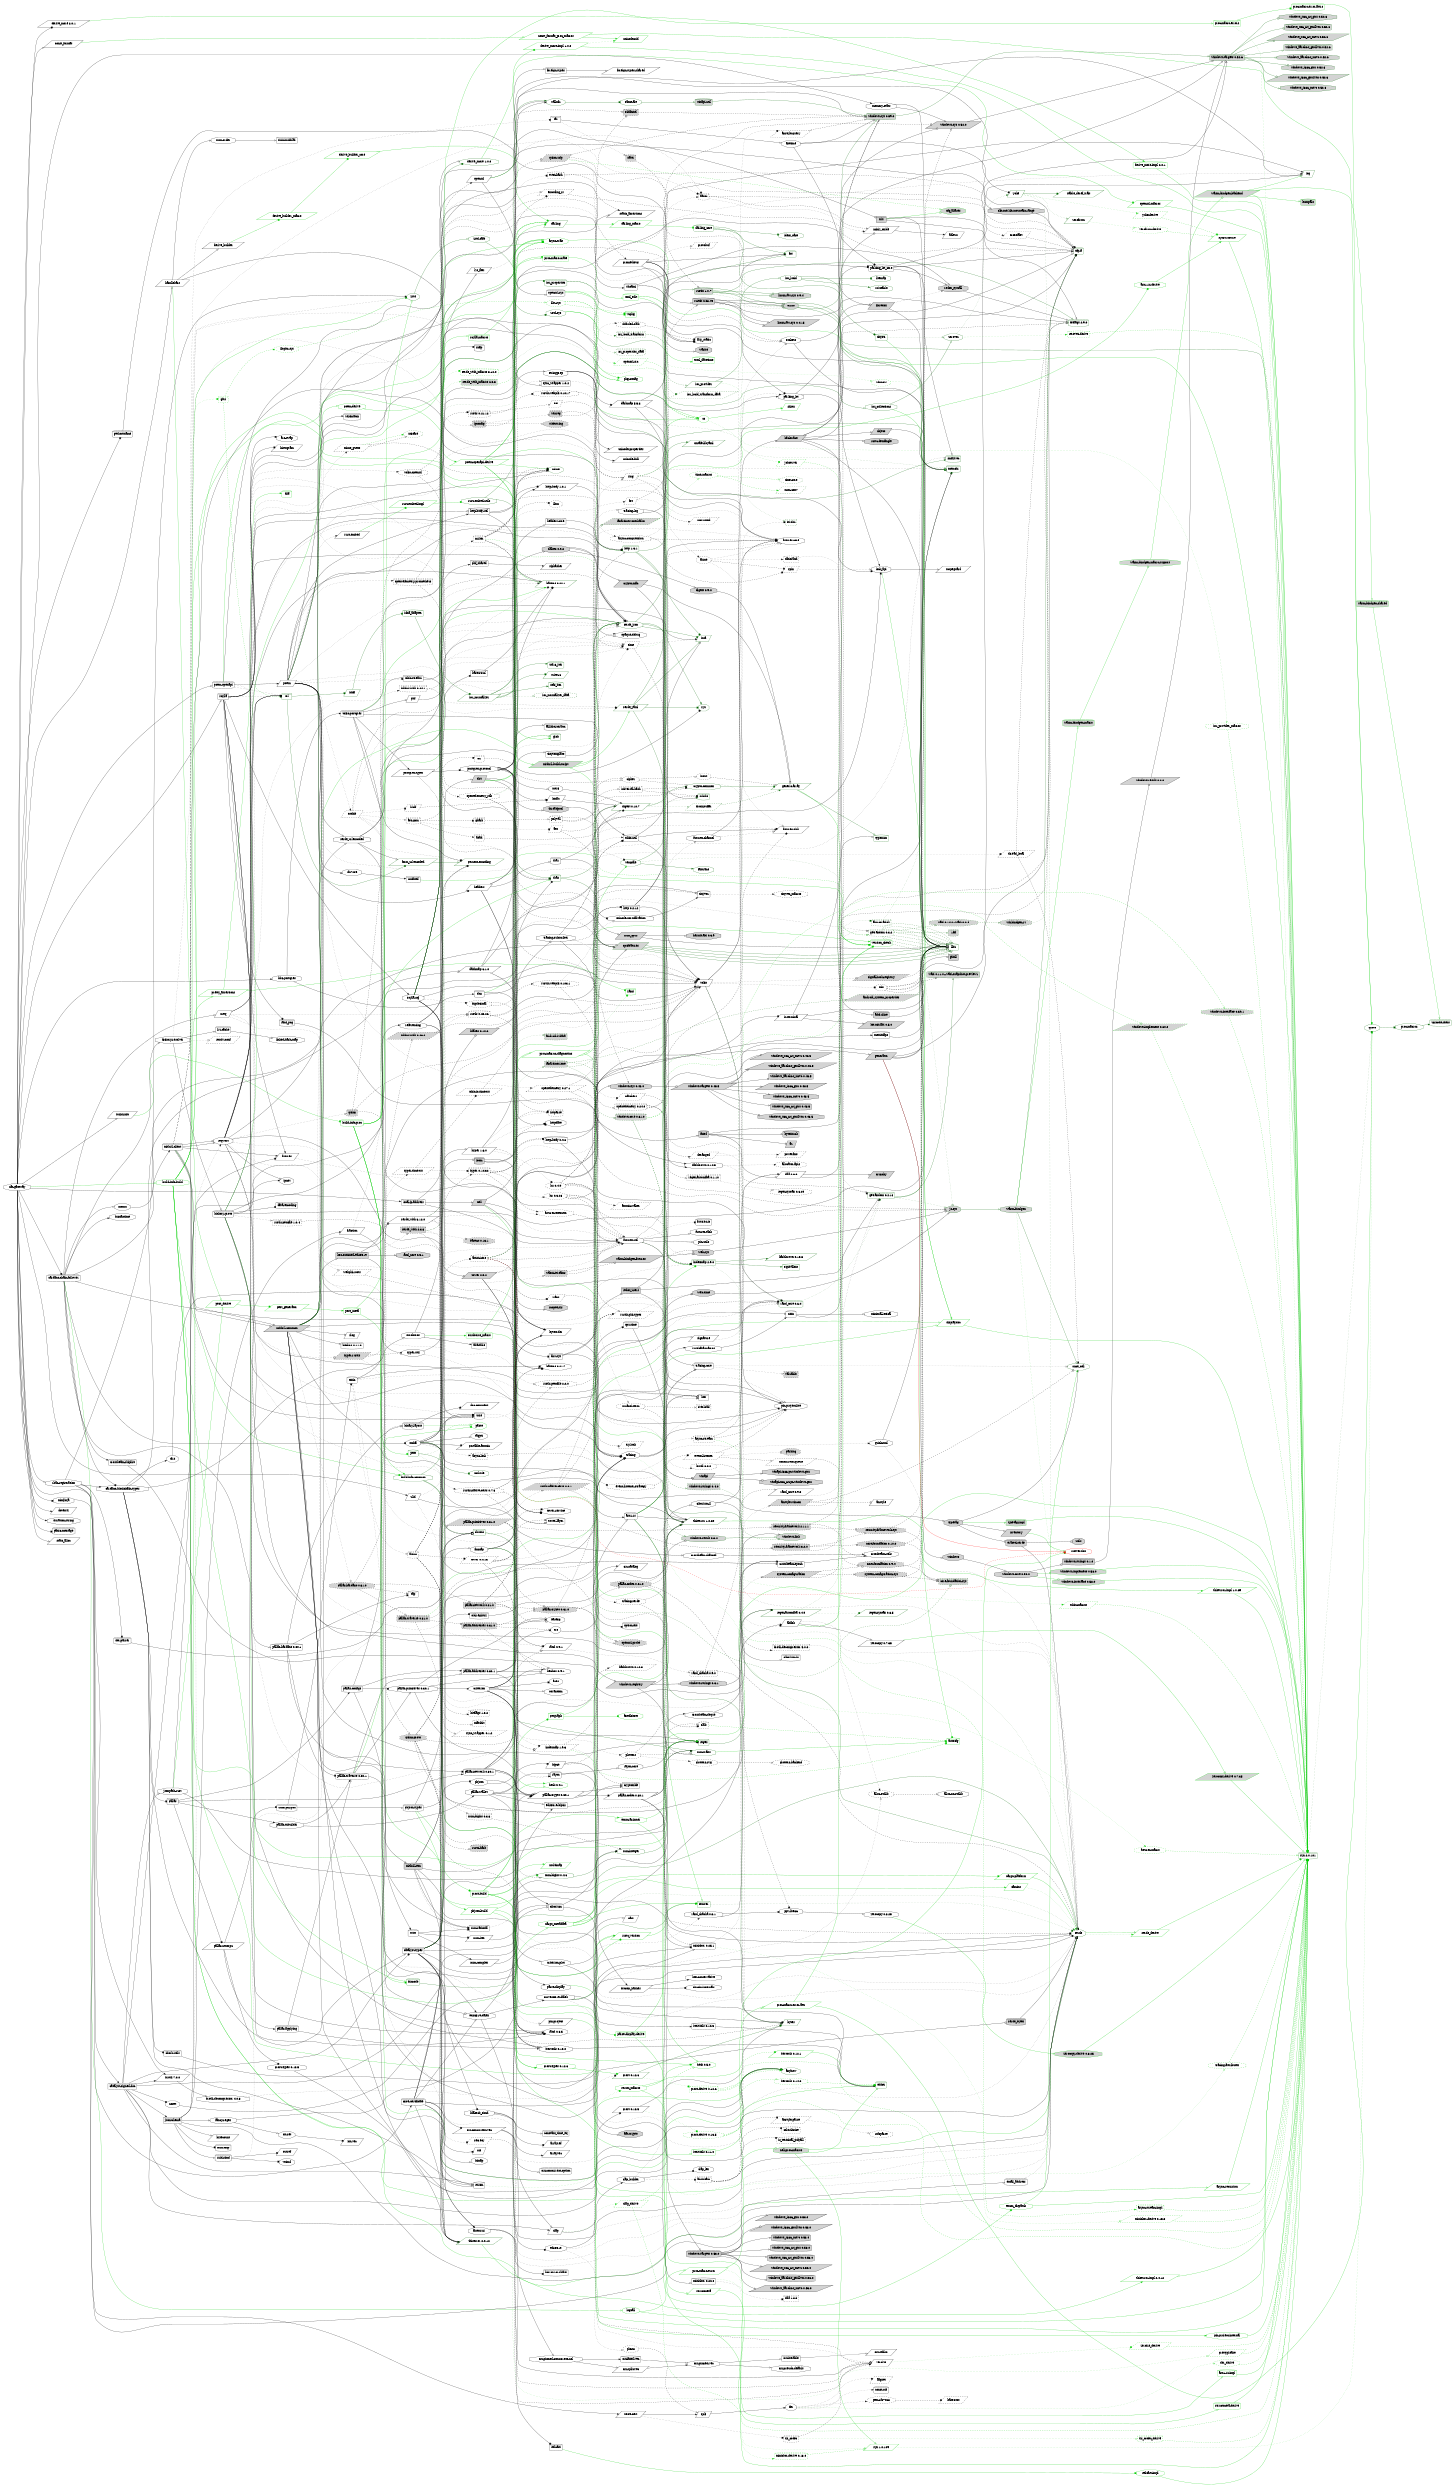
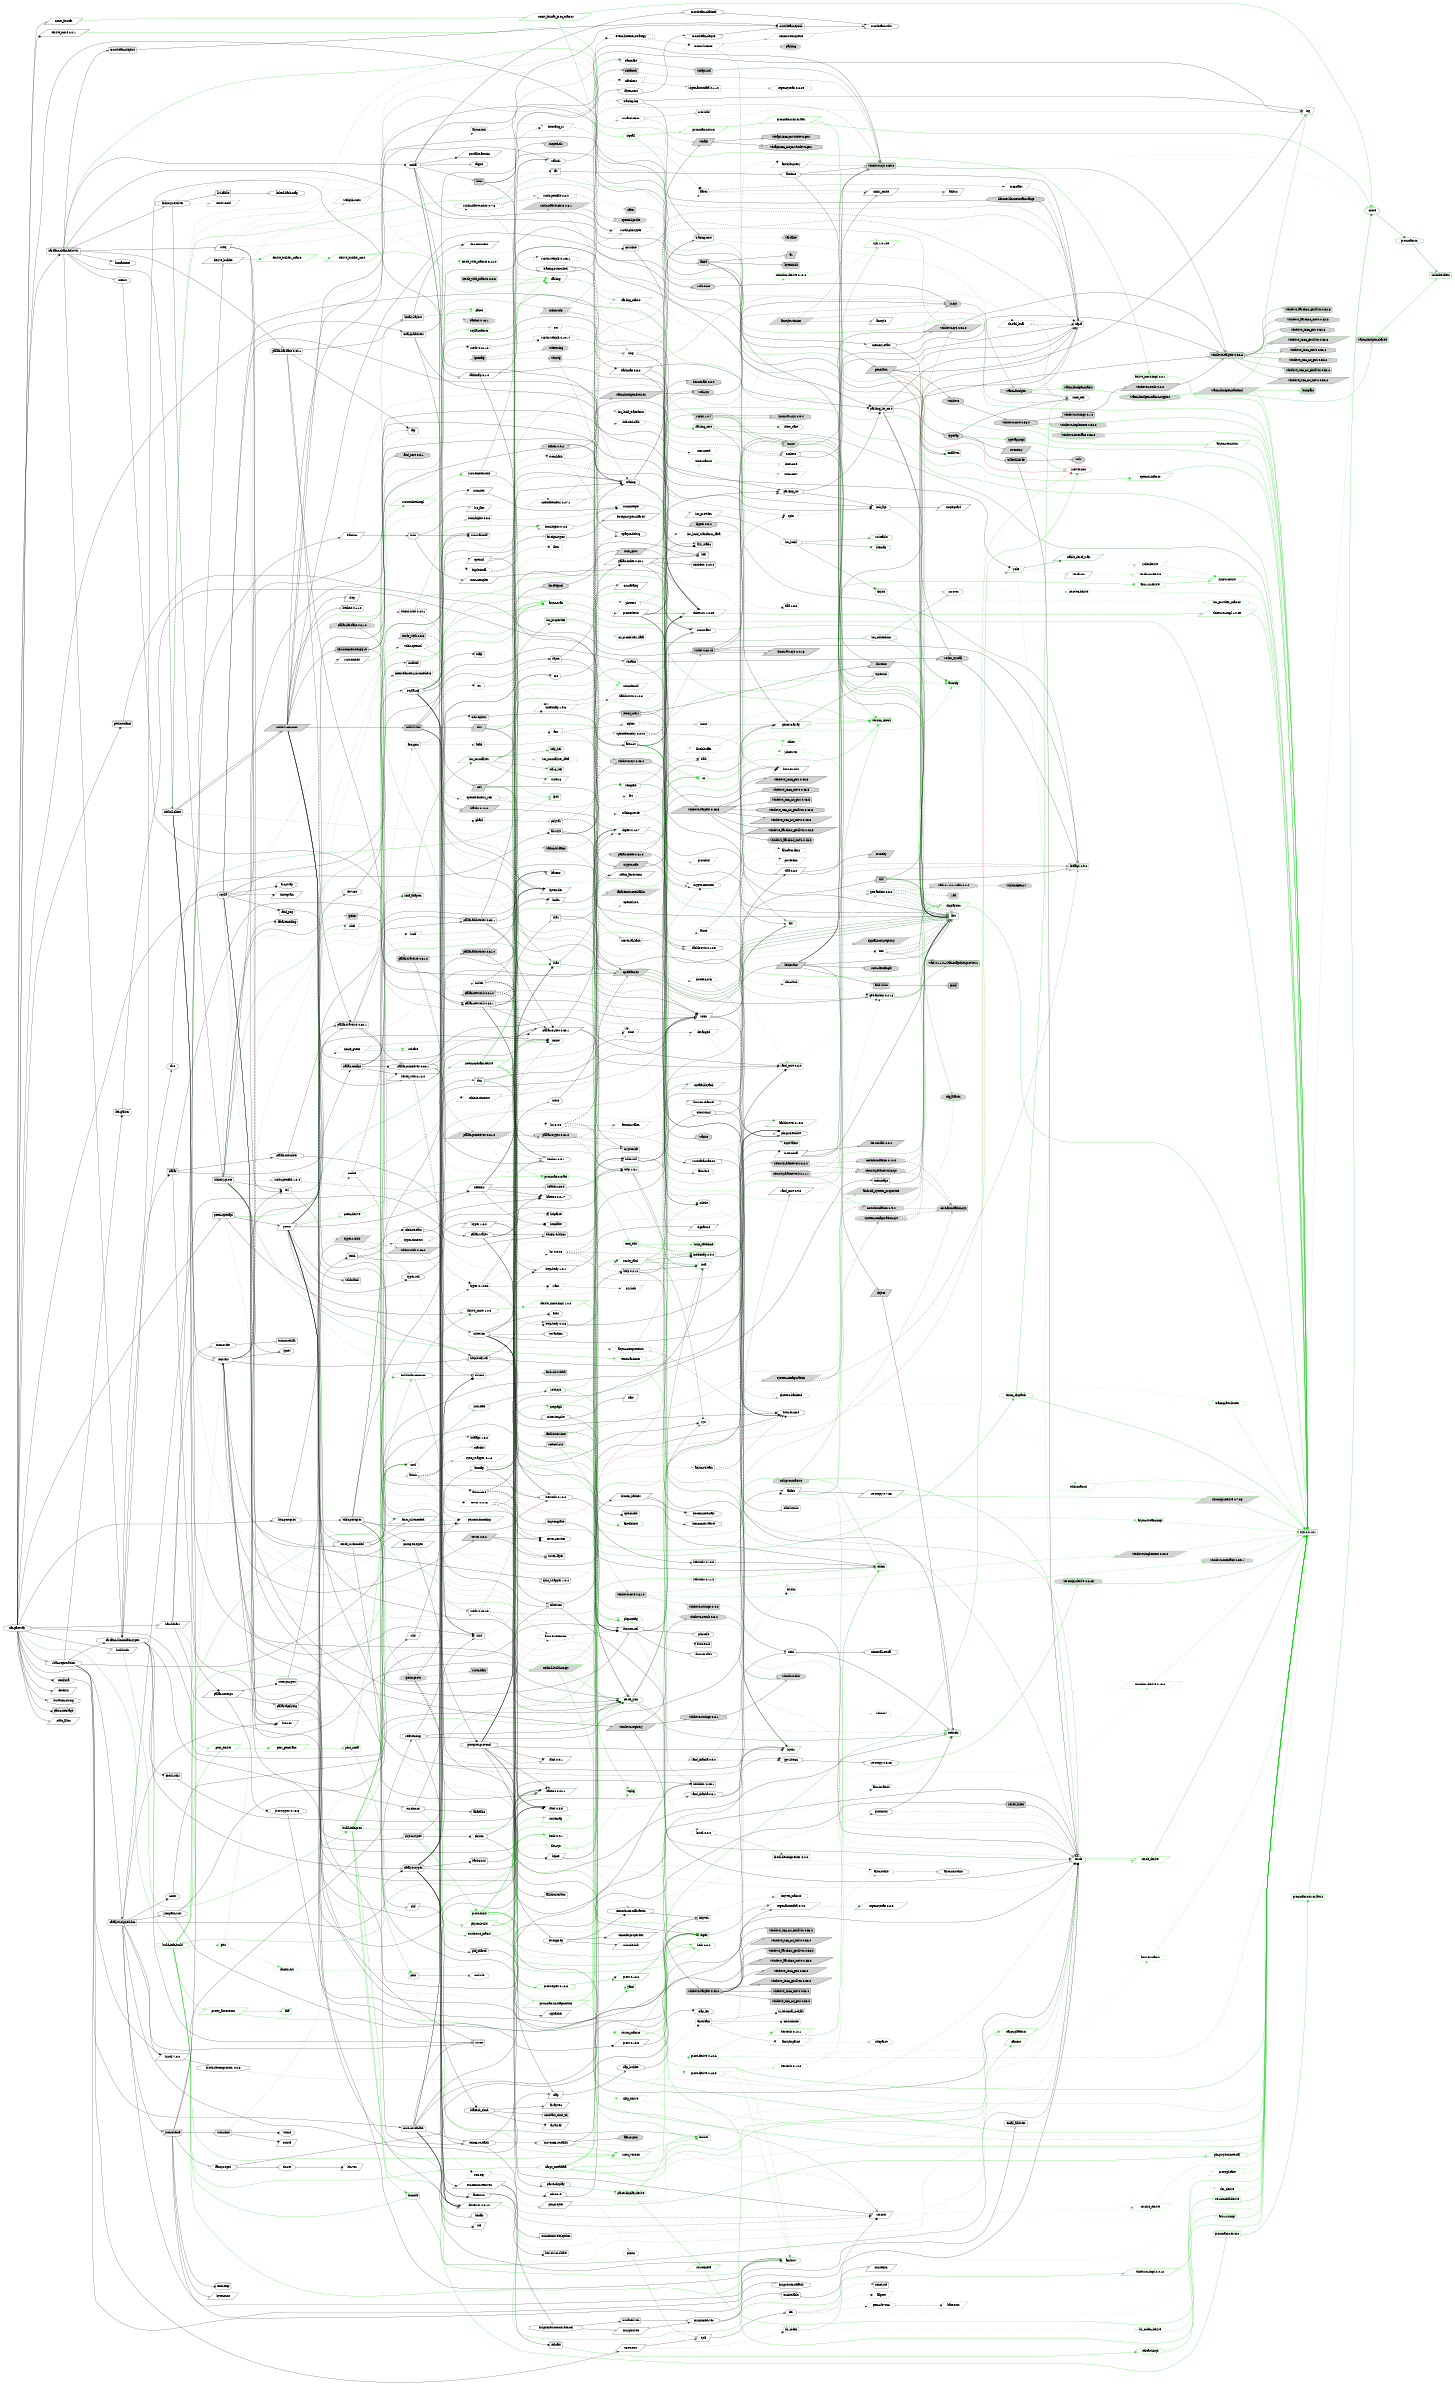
(443, 807) -> (441, 448)
